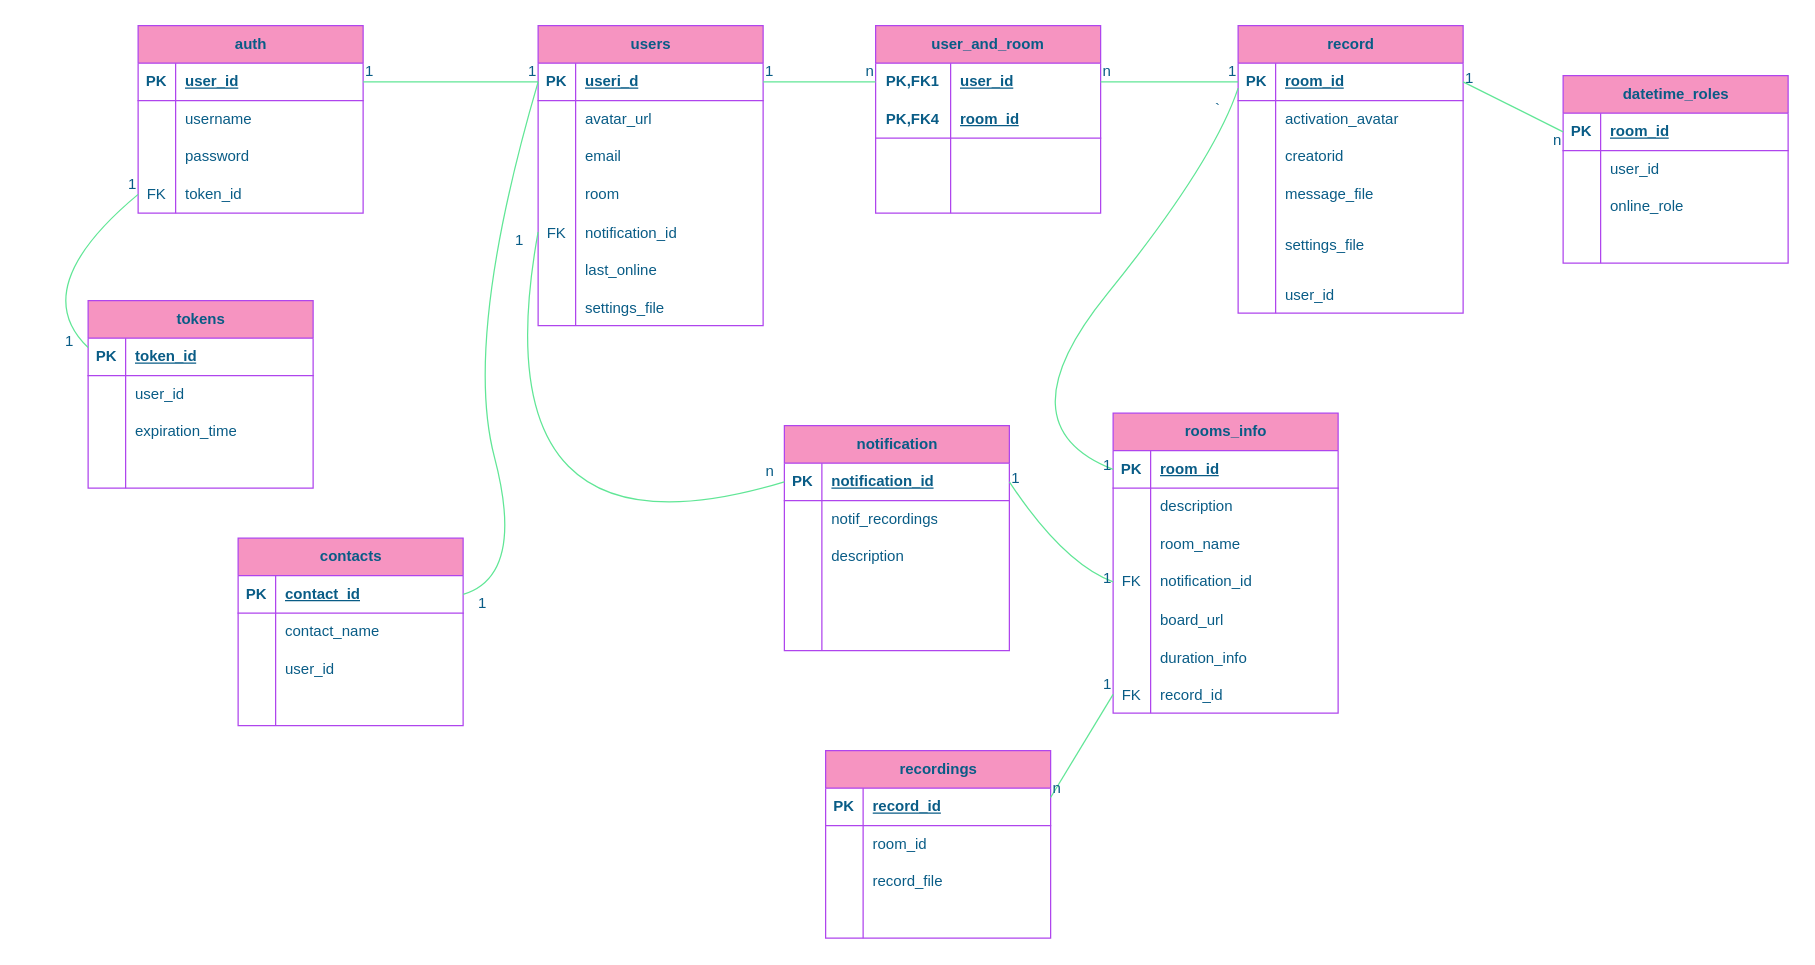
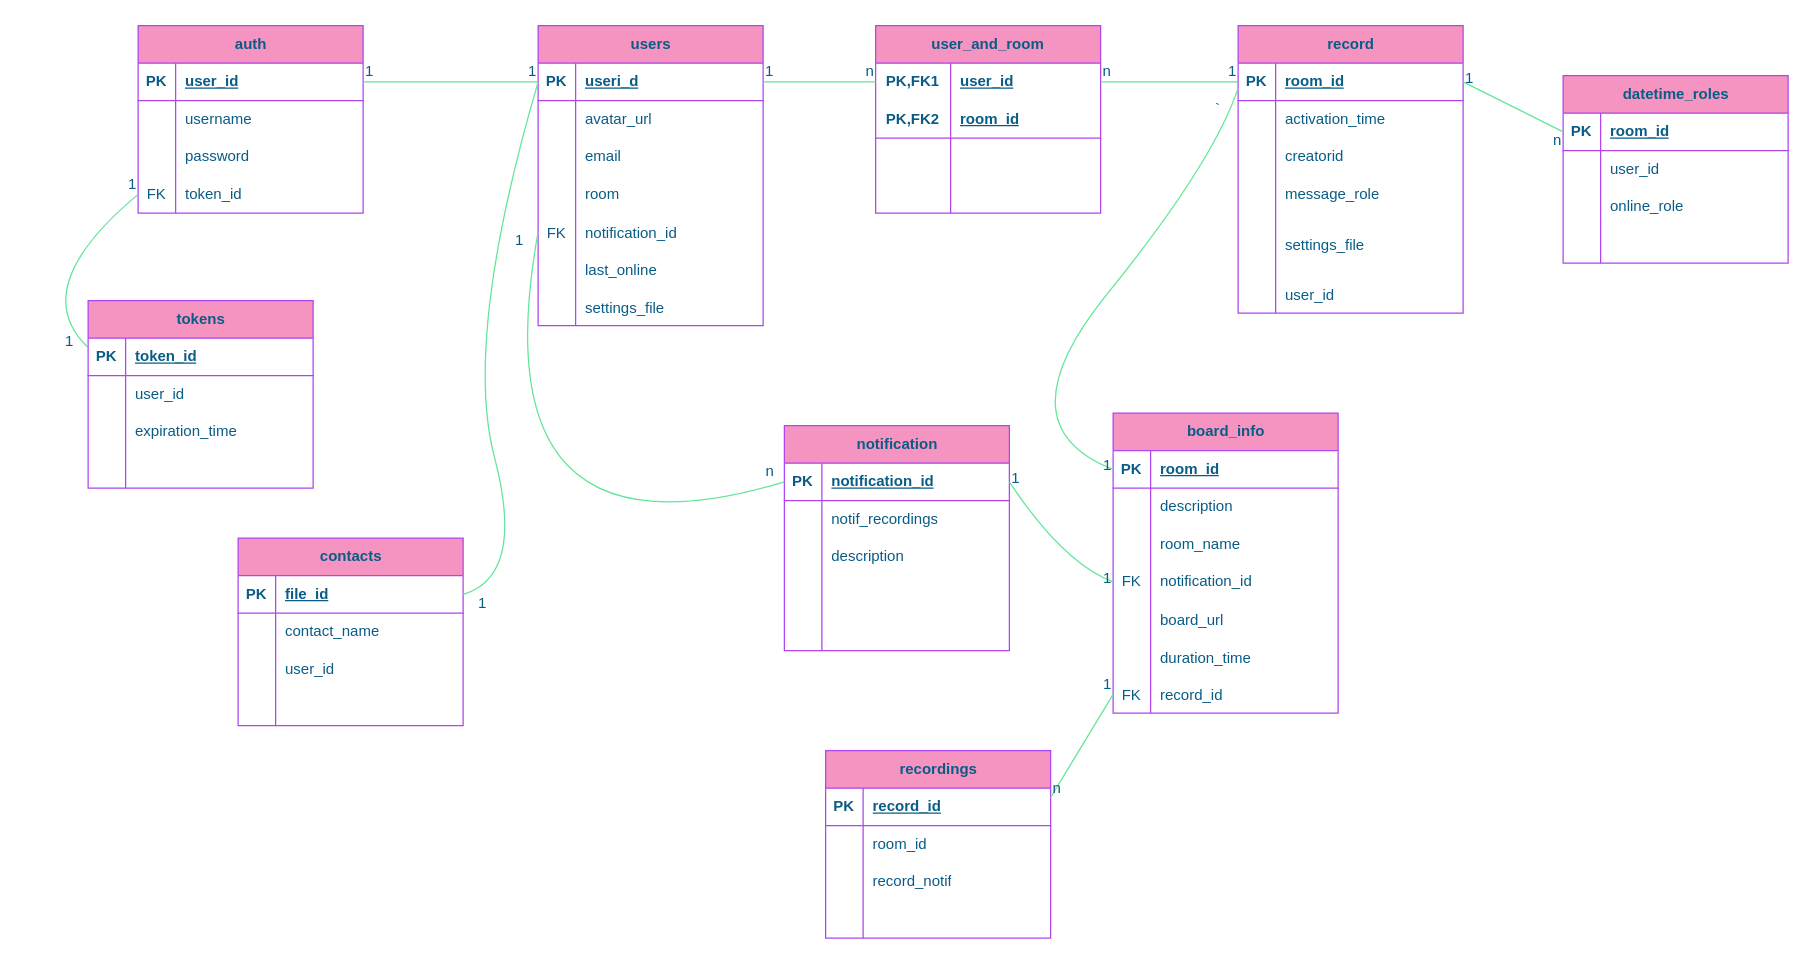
(913, 119) -> (913, 119)
(1353, 119) -> (1343, 119)
(1332, 194) -> (1334, 194)
(1226, 432) -> (1226, 432)
(326, 594) -> (309, 594)
(1211, 658) -> (1211, 658)
(915, 882) -> (922, 882)
